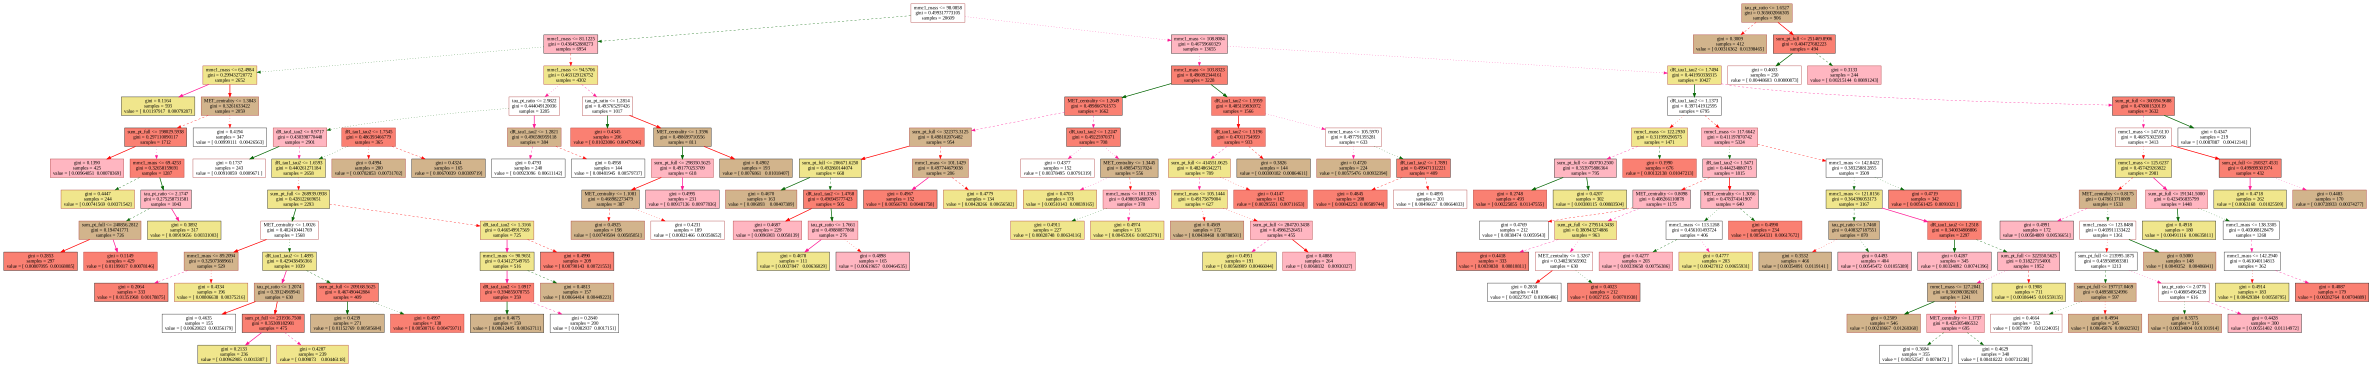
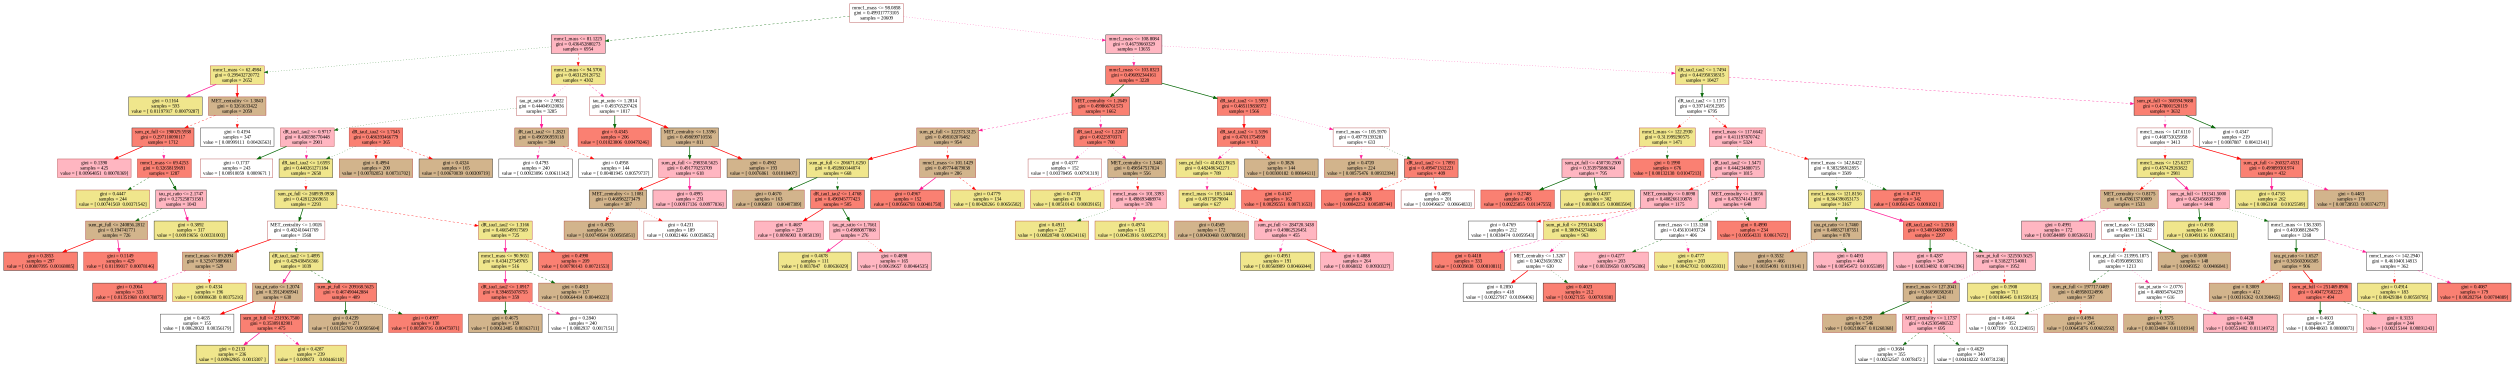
none -> (2296, 244)
(2184, 292) -> (2161, 292)
(584, 323) -> (583, 323)
